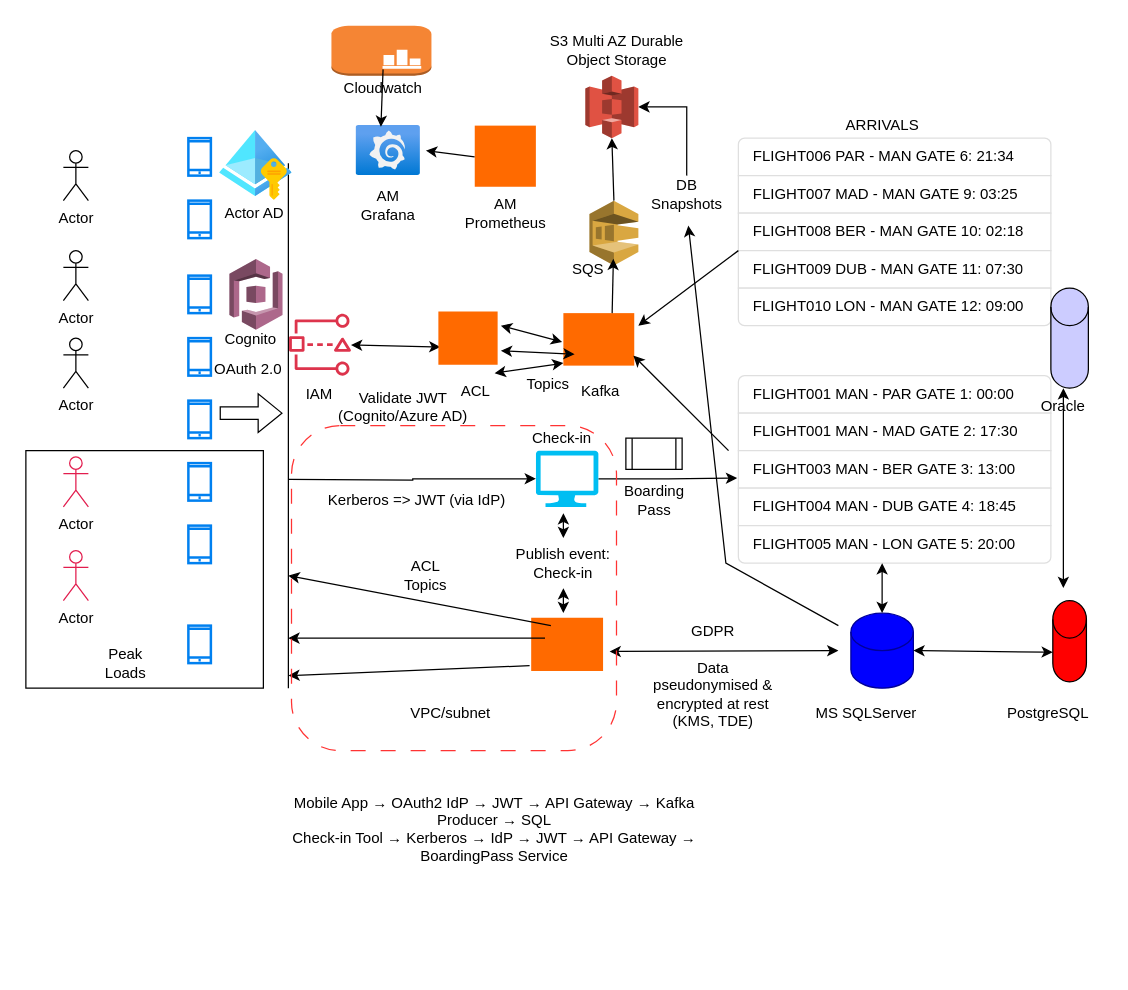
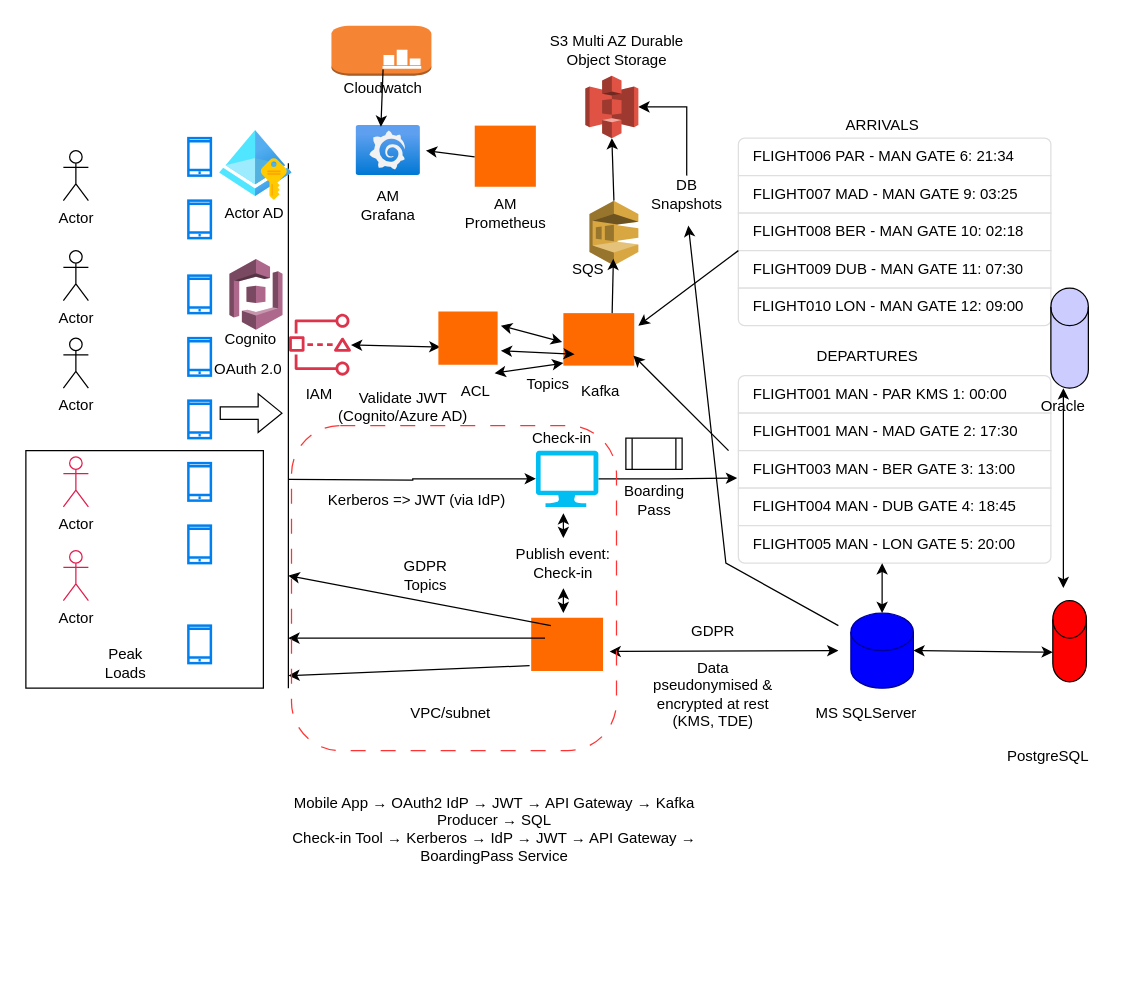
none -> (866, 357)
(876, 394) -> (872, 394)
(426, 576) -> (426, 576)
(1049, 713) -> (1049, 757)
